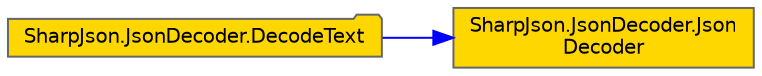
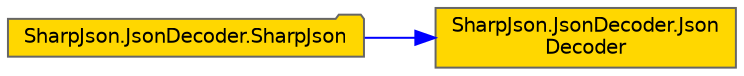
(195, 38) -> (186, 38)
